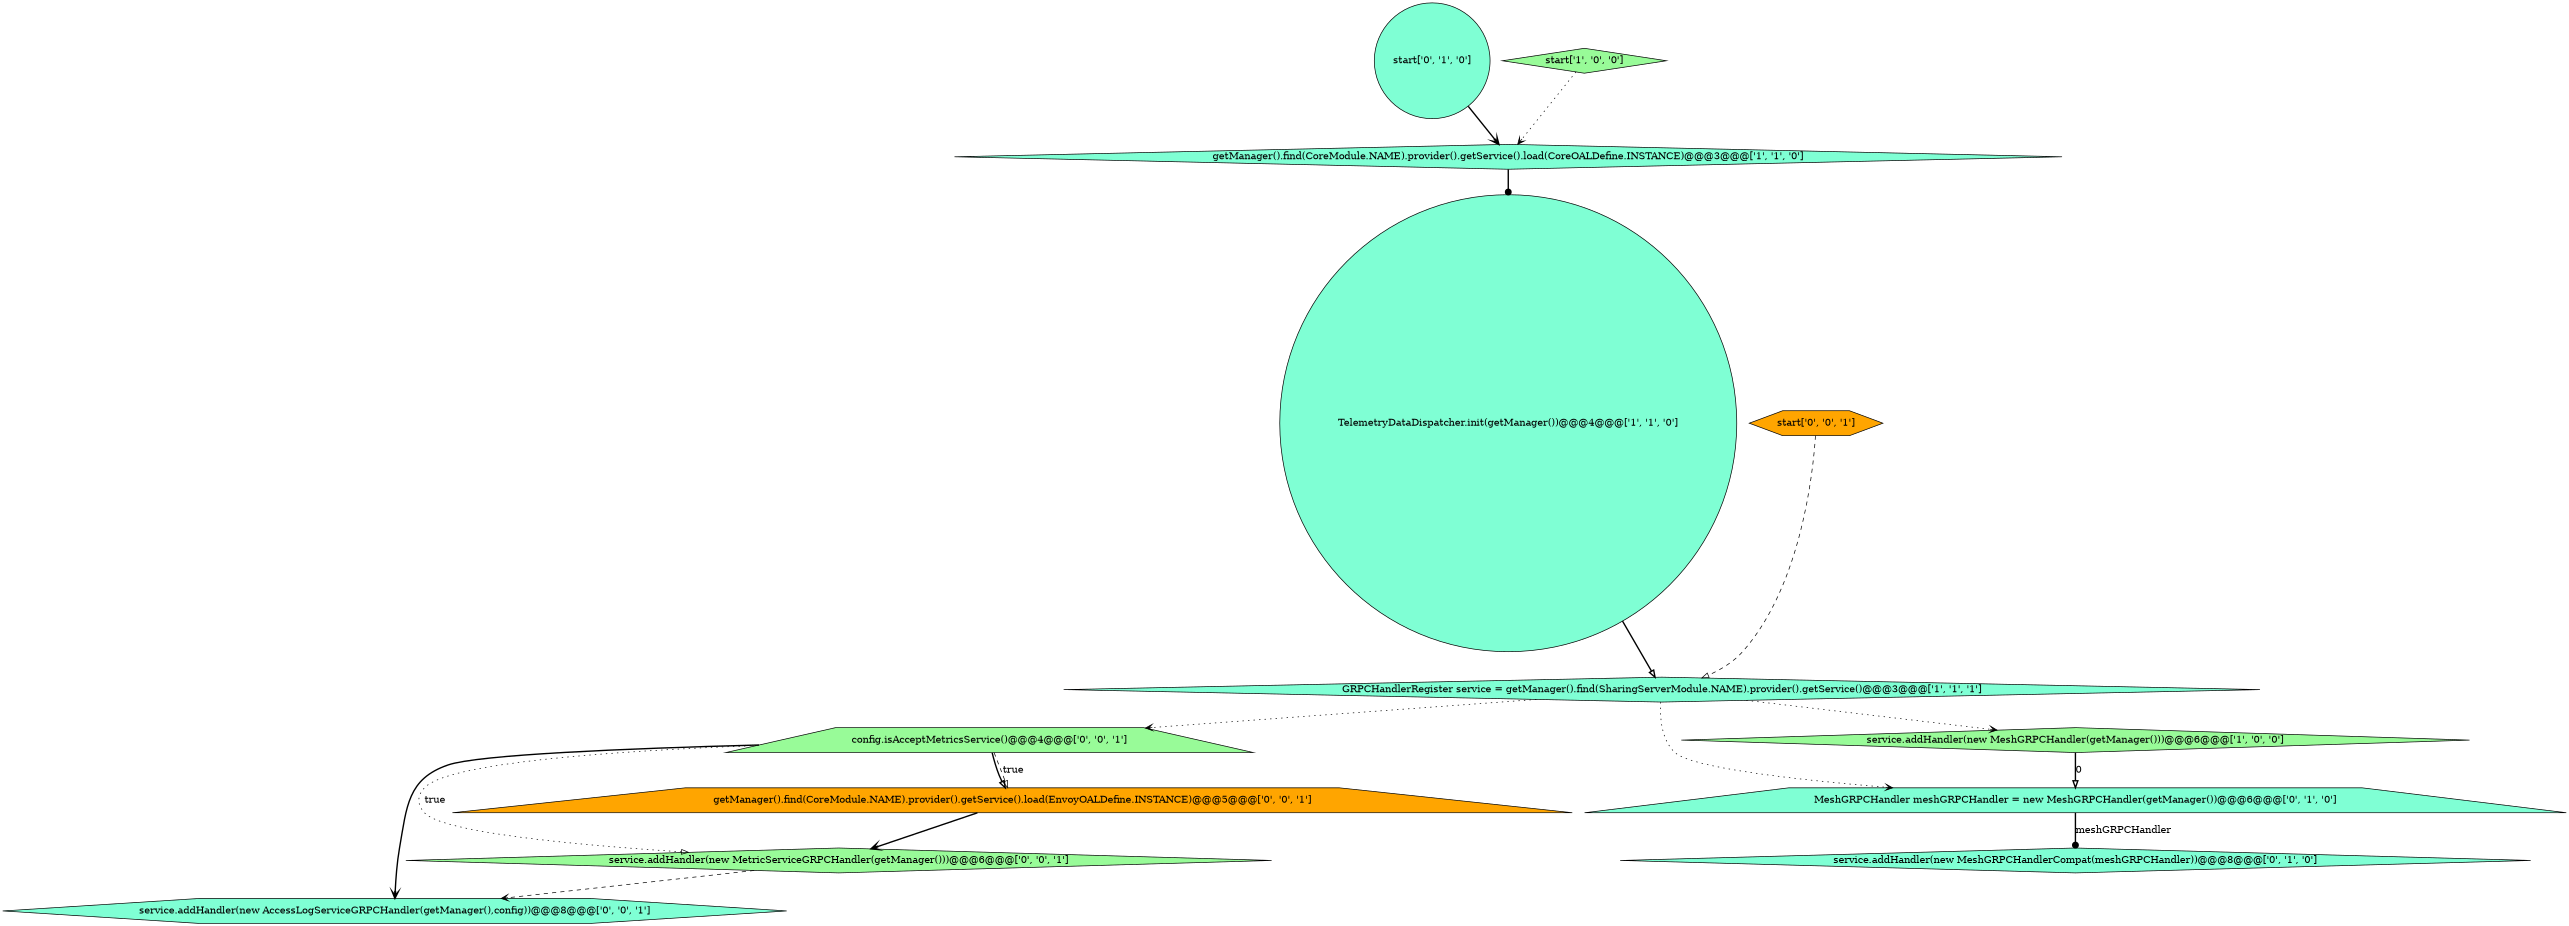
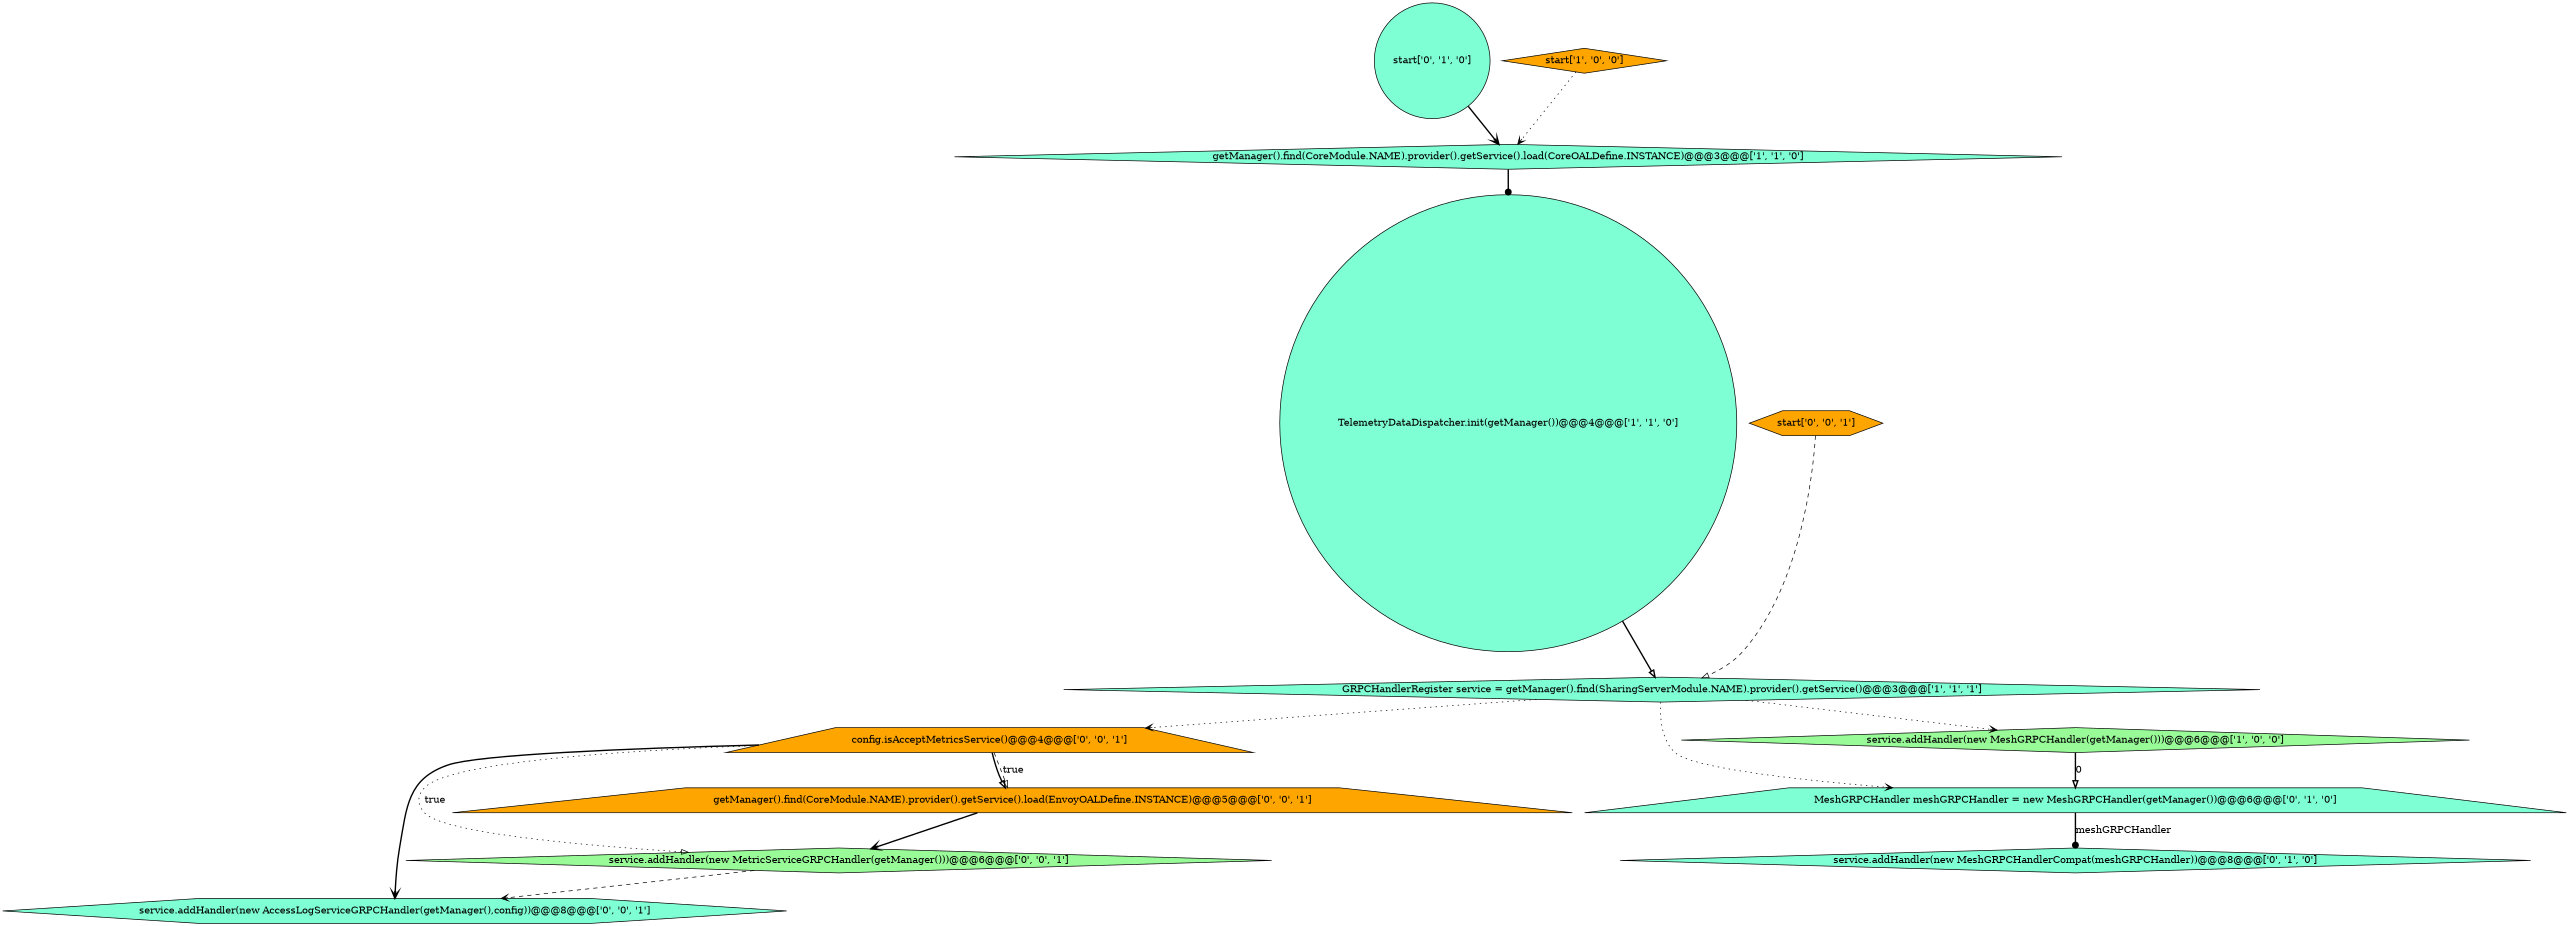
(1584, 61) -> (1584, 61)
(989, 740) -> (989, 740)
